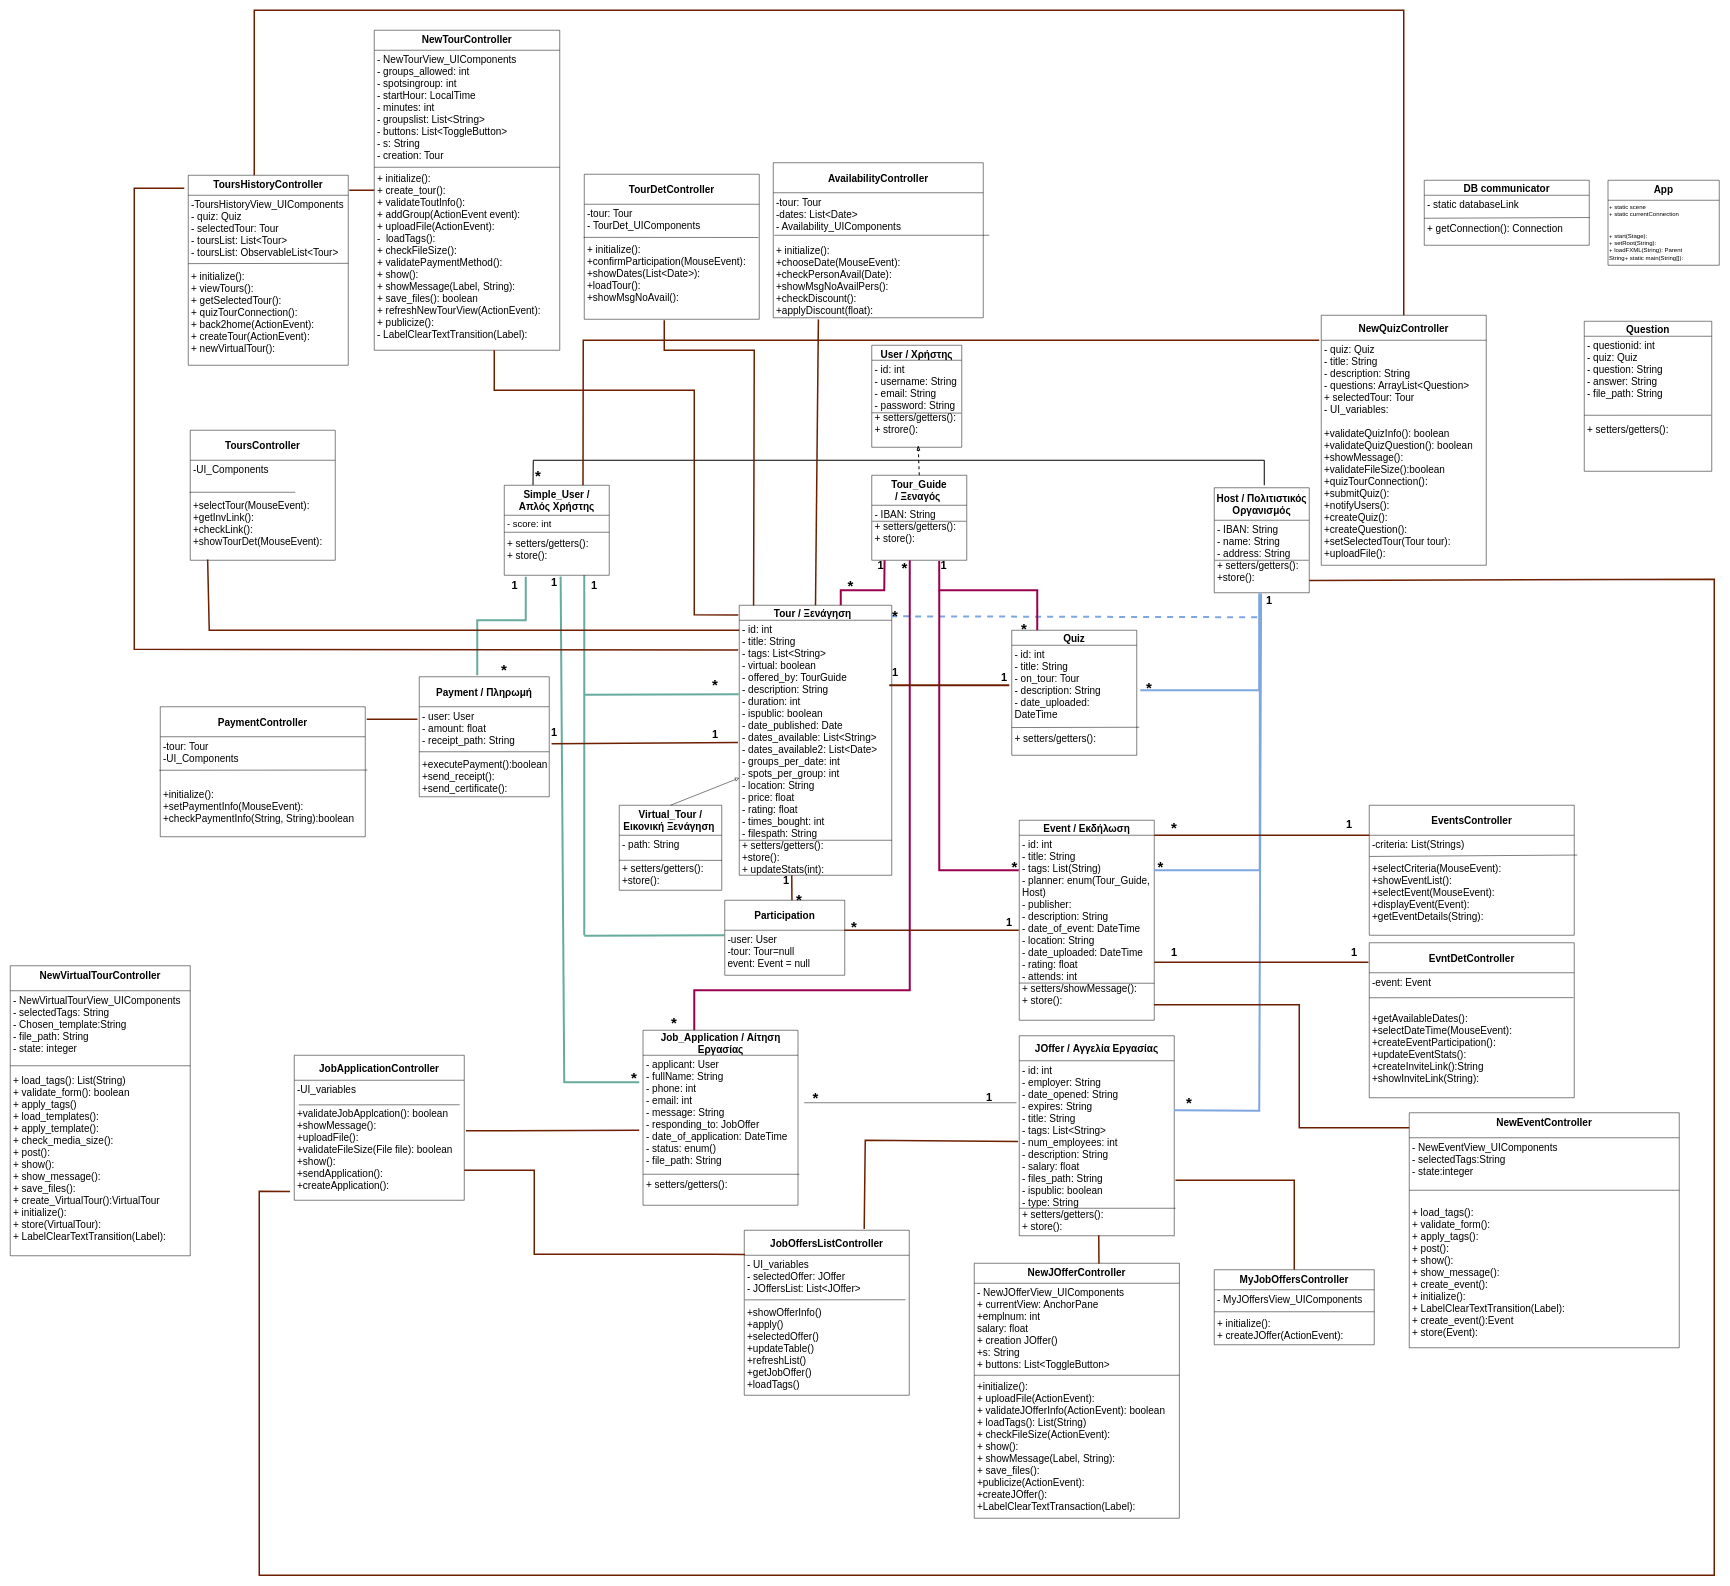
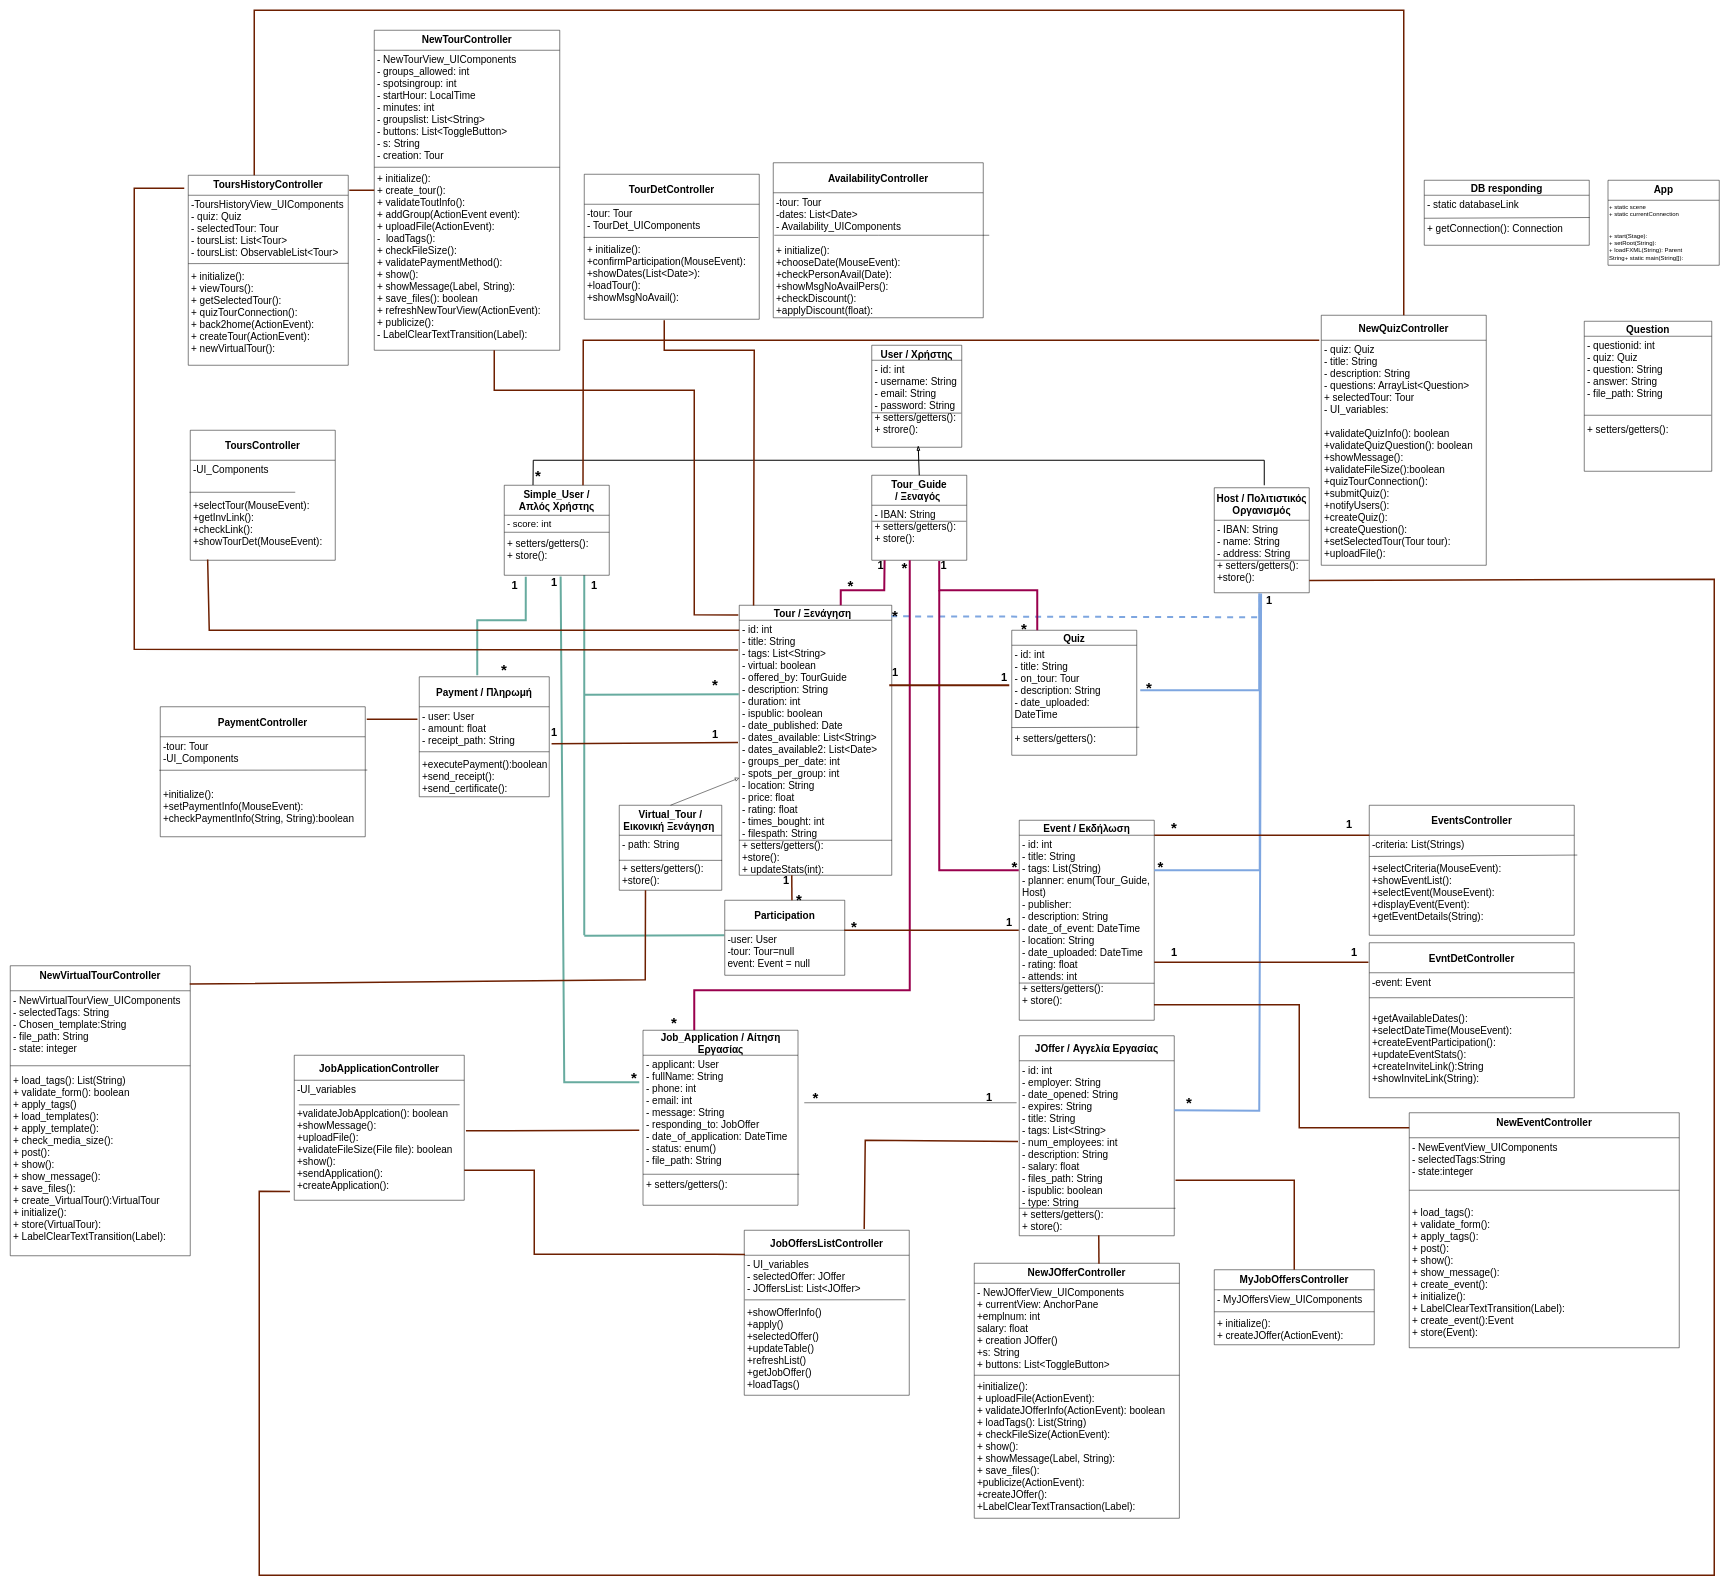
(1507, 188) -> (1507, 188)
(817, 462) -> none
(919, 462) -> (919, 462)
(1087, 923) -> (1087, 923)
none -> (461, 981)
